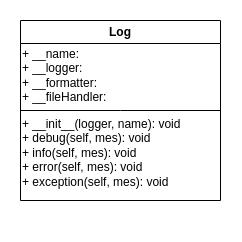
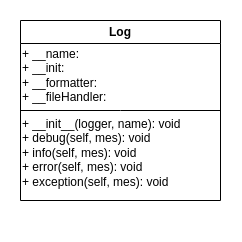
(68, 76) -> (68, 76)
